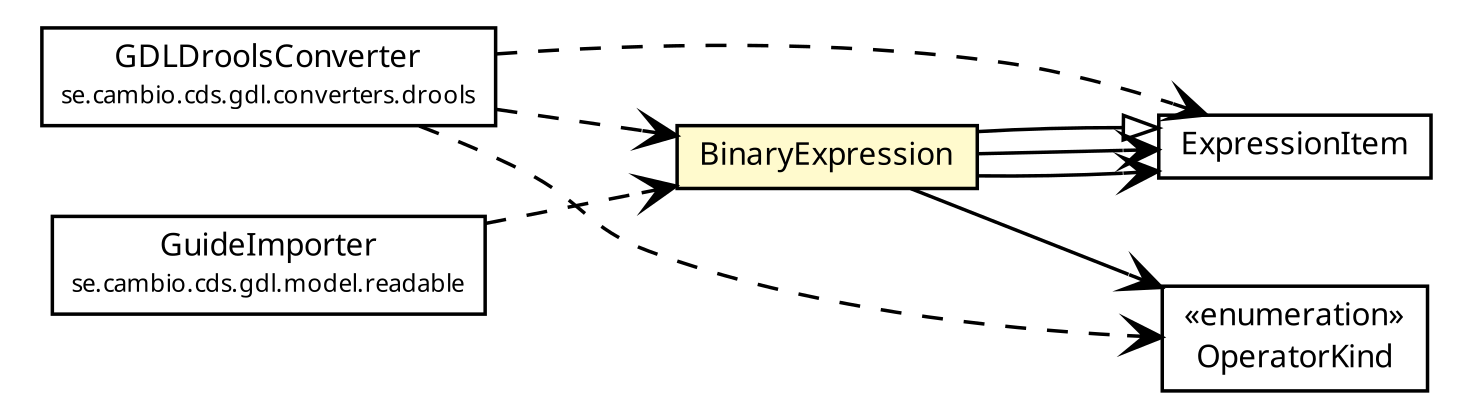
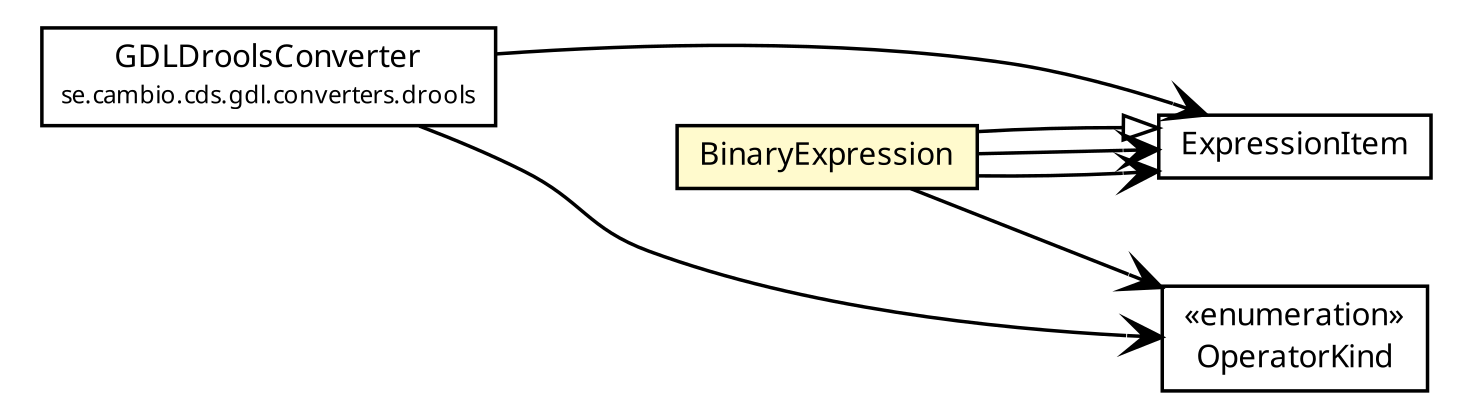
(837, 48) -> (837, 48)
(569, 120) -> none
(269, 265) -> none
(756, 284) -> (756, 284)
